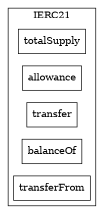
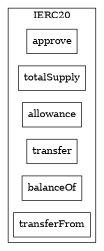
(52, 16) -> (52, 16)
none -> (52, 41)
